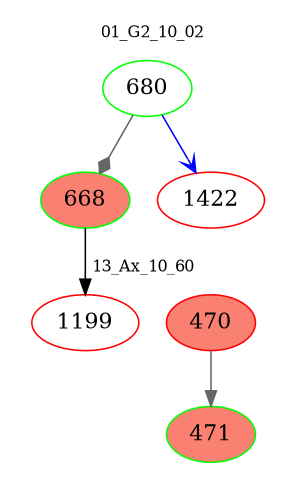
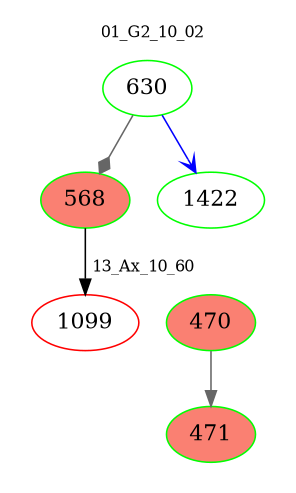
(147, 88) -> (147, 88)
(85, 200) -> (85, 200)
(211, 200) -> (211, 200)
(85, 323) -> (85, 323)
(211, 323) -> (211, 323)
